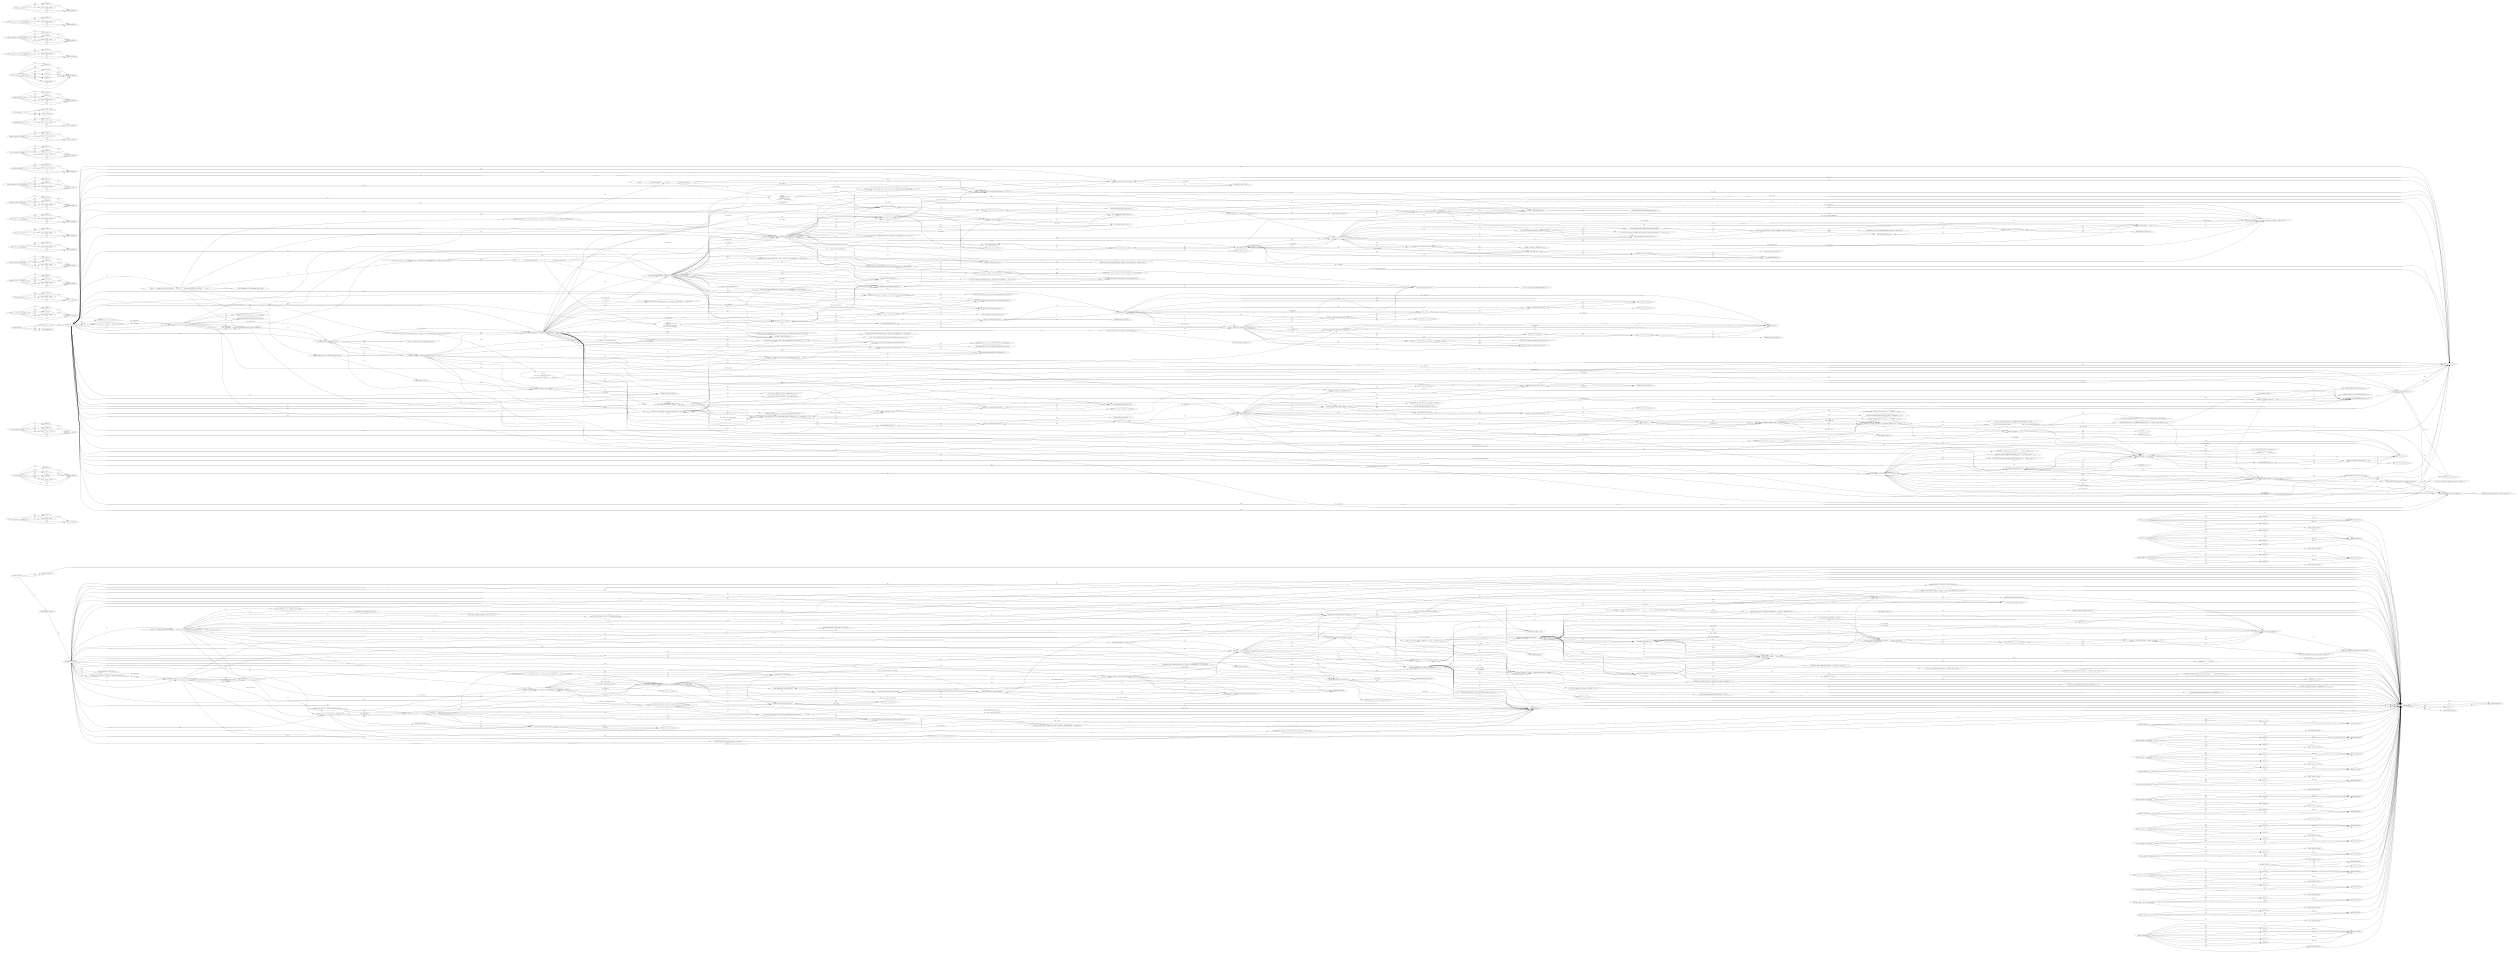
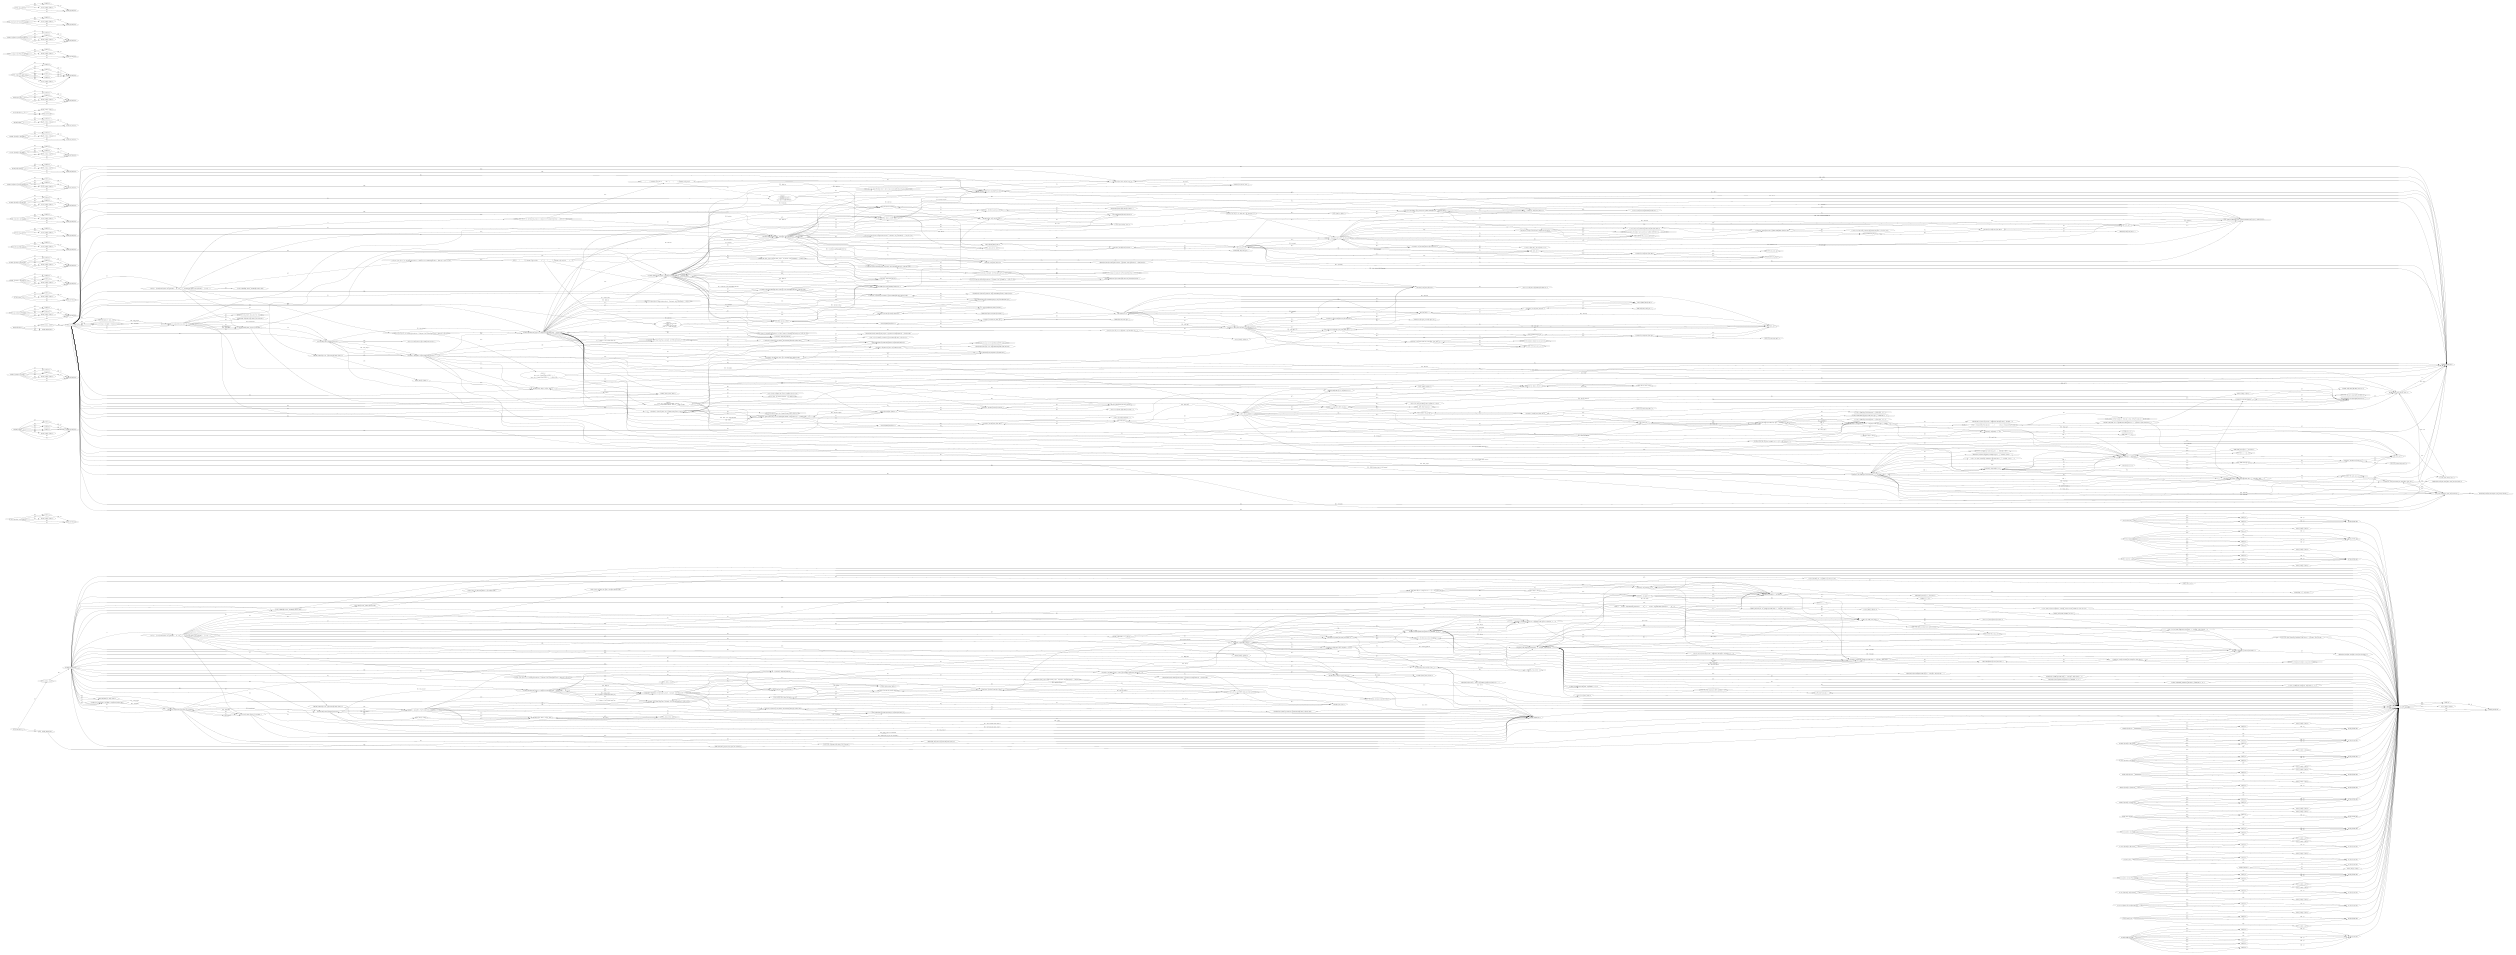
none -> (1822, 578)
